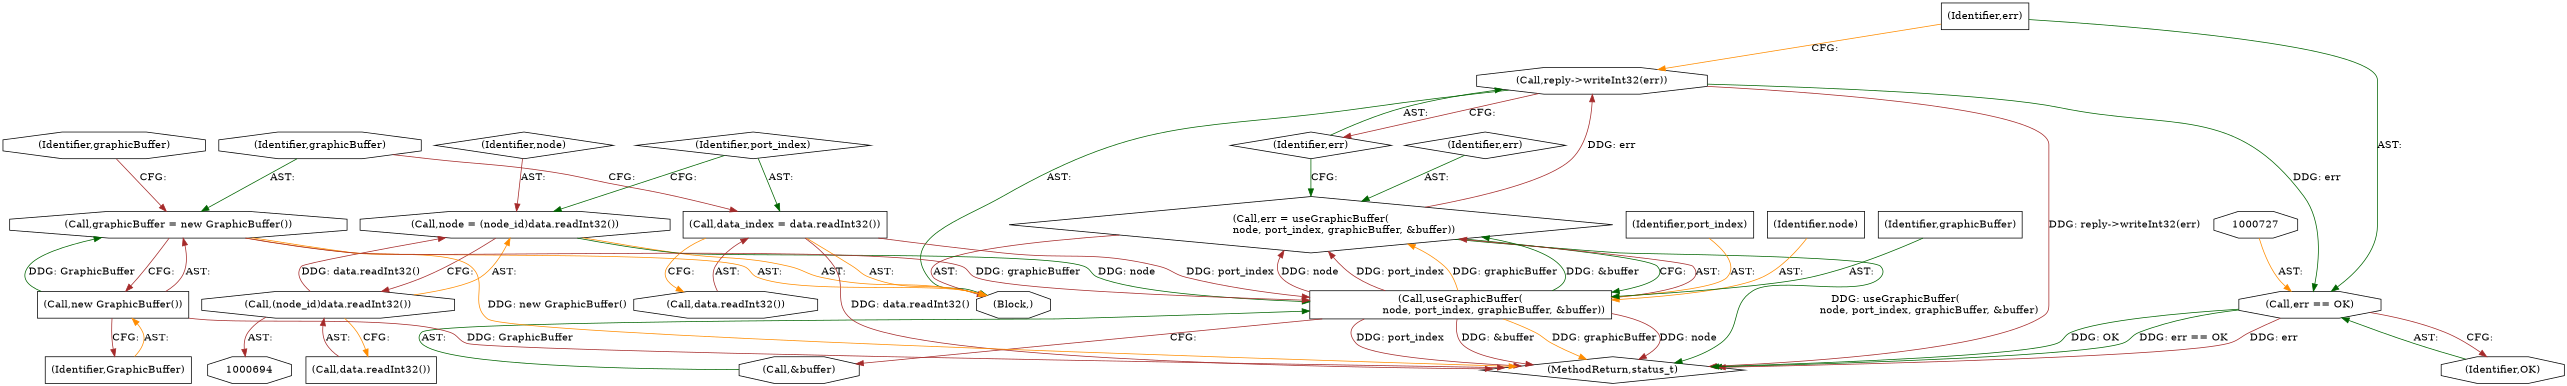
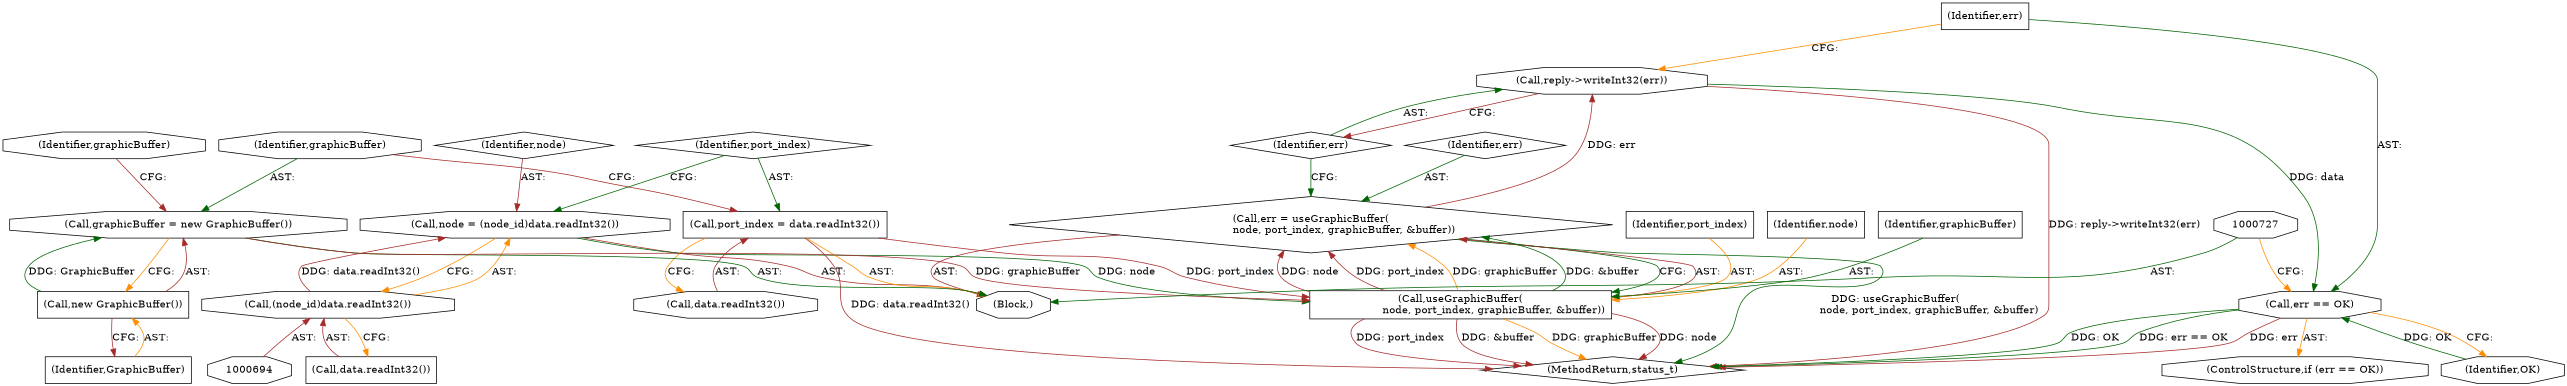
(1159, 134) -> (1621, 285)
(2317, 178) -> (2317, 178)
(785, 225) -> (785, 225)
(652, 258) -> (652, 258)
(151, 262) -> (151, 262)
(782, 265) -> (782, 265)
(444, 268) -> (444, 268)
(2292, 272) -> (2292, 272)
(2428, 326) -> (2428, 326)
(250, 330) -> (283, 339)
(2428, 338) -> (2428, 338)
(858, 343) -> none
(841, 356) -> none
(799, 370) -> none
none -> (2295, 370)
